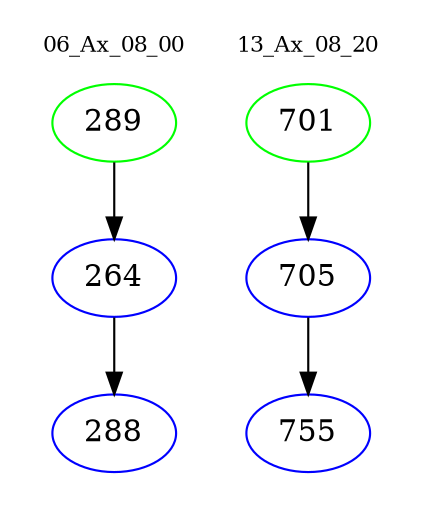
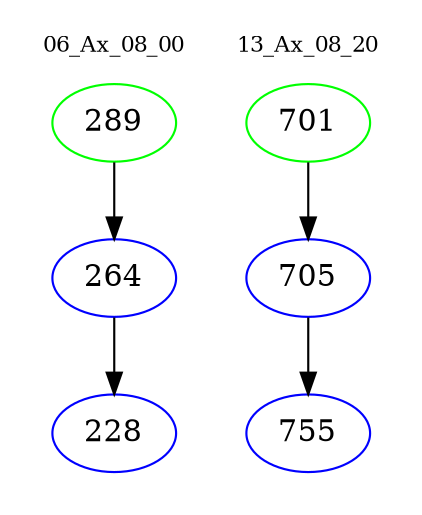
(114, 433) -> (114, 433)
